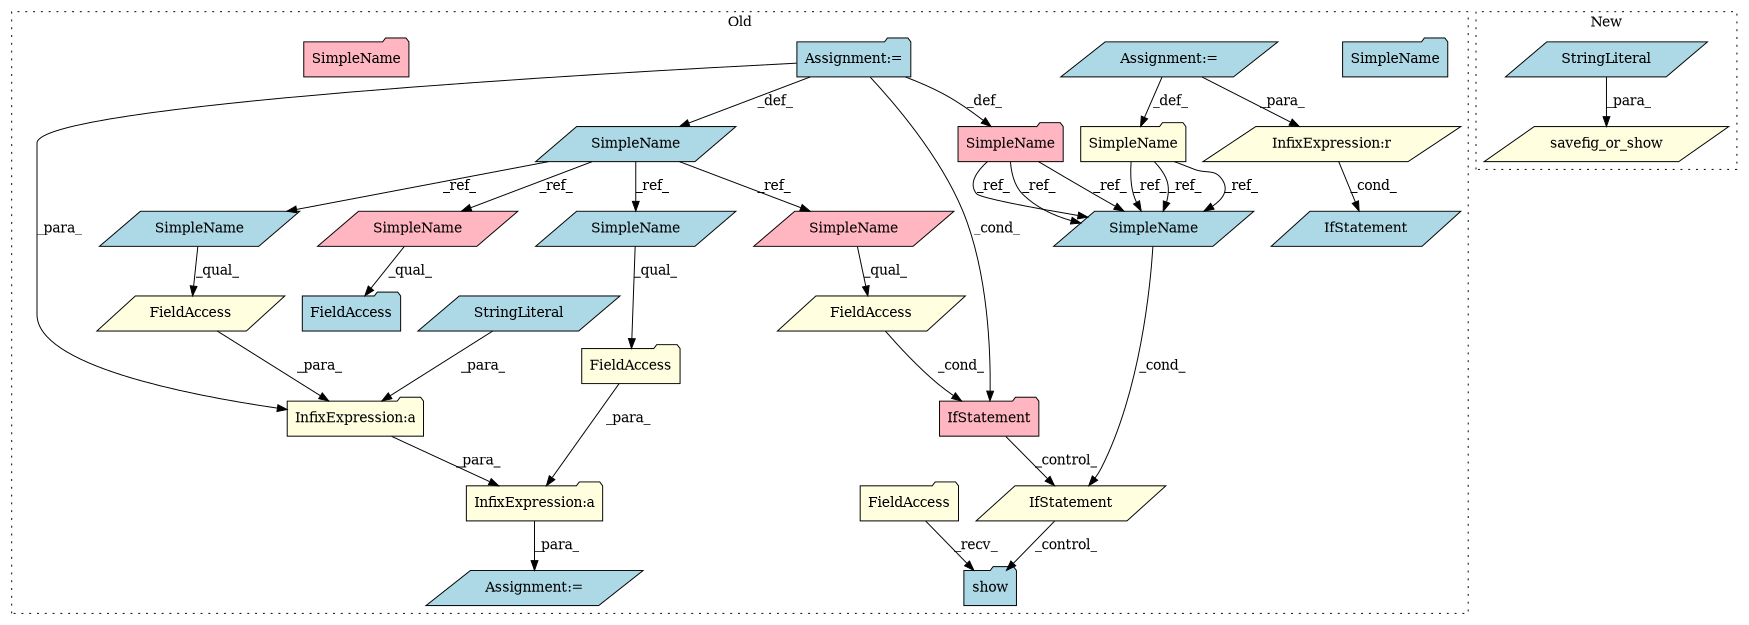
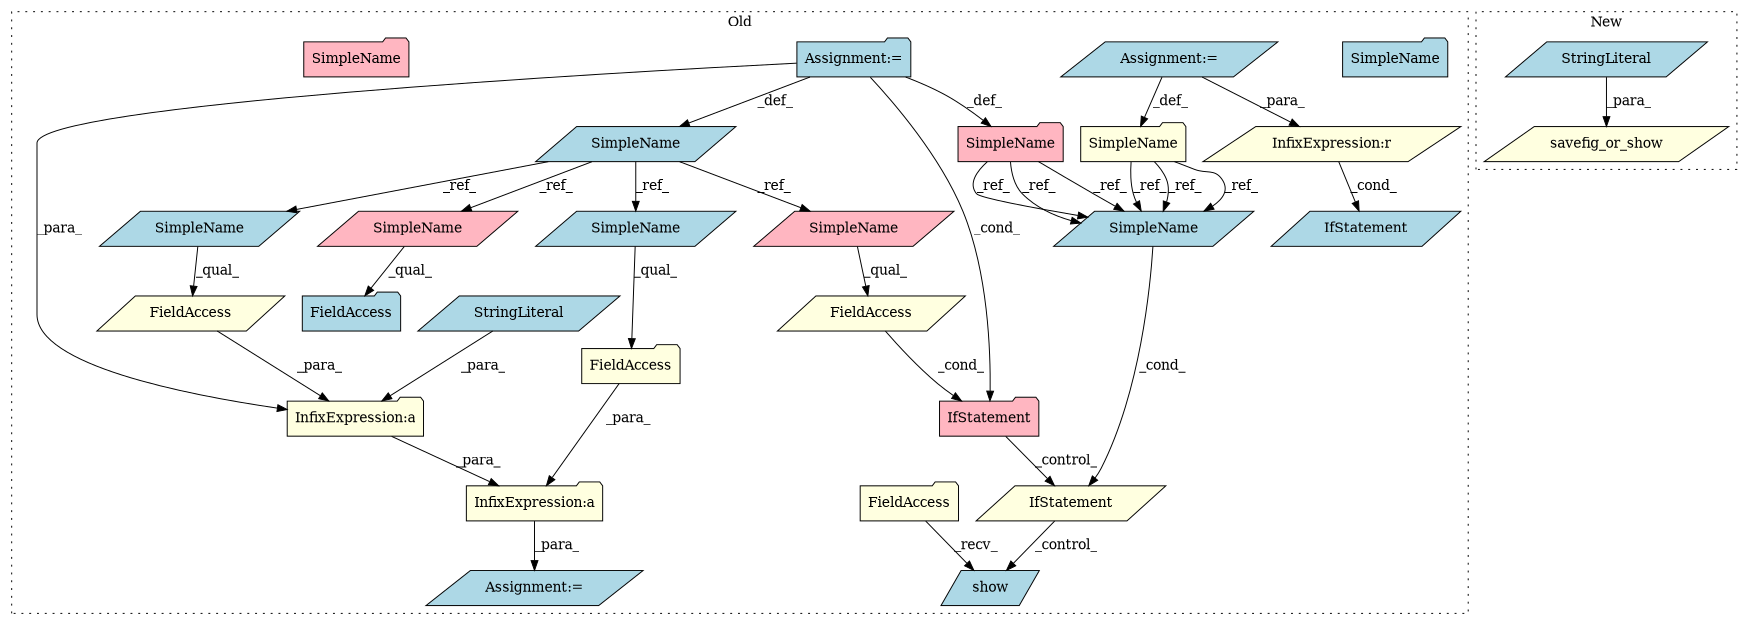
(990, 588) -> (990, 588)
